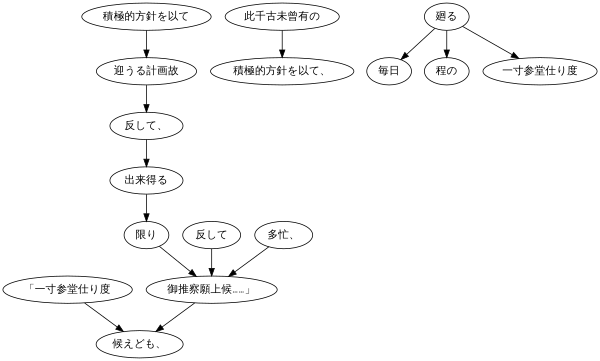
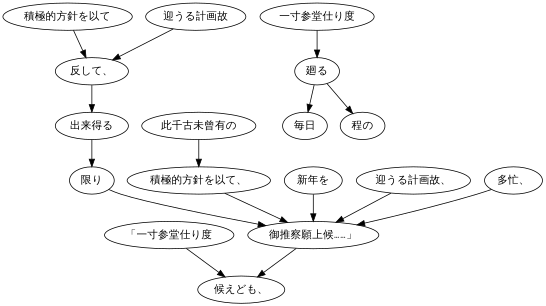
(146, 40) -> (78, 41)
(487, 41) -> (317, 40)
none -> (413, 180)
none -> (253, 206)
(212, 235) -> (313, 180)
